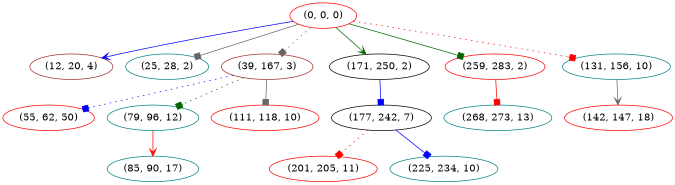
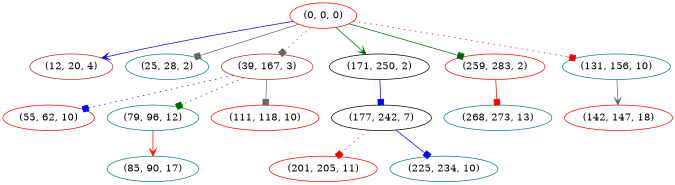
(49, 118) -> (49, 118)
